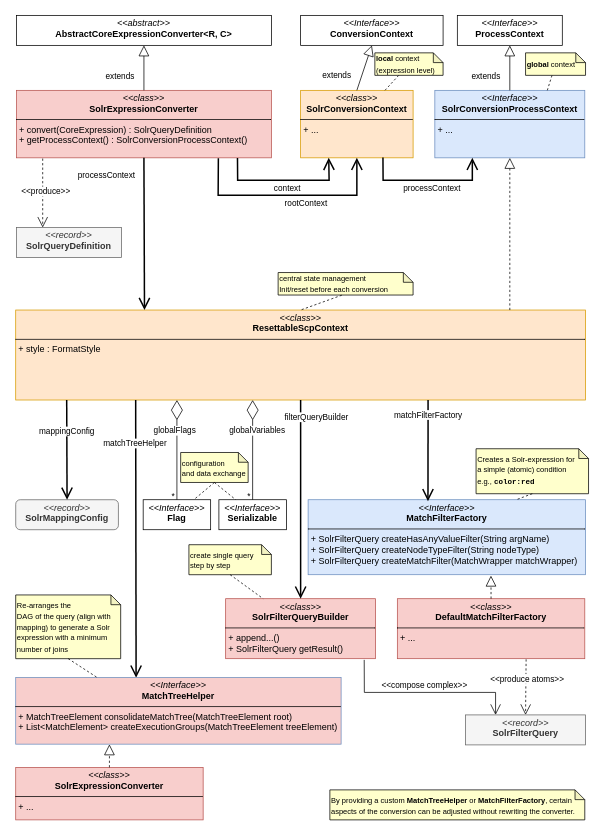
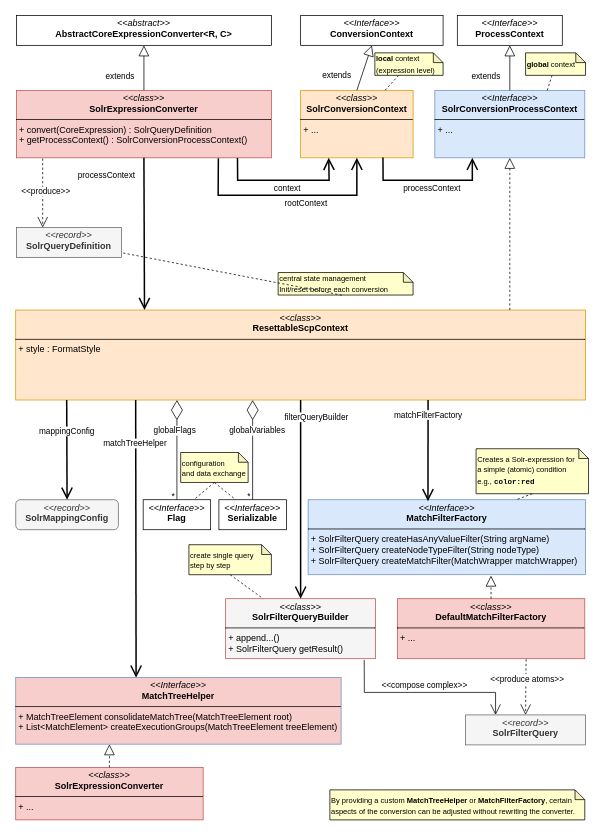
(320, 303) -> (230, 274)
(68, 627) -> none
(300, 629) -> (300, 629)
(82, 668) -> none
